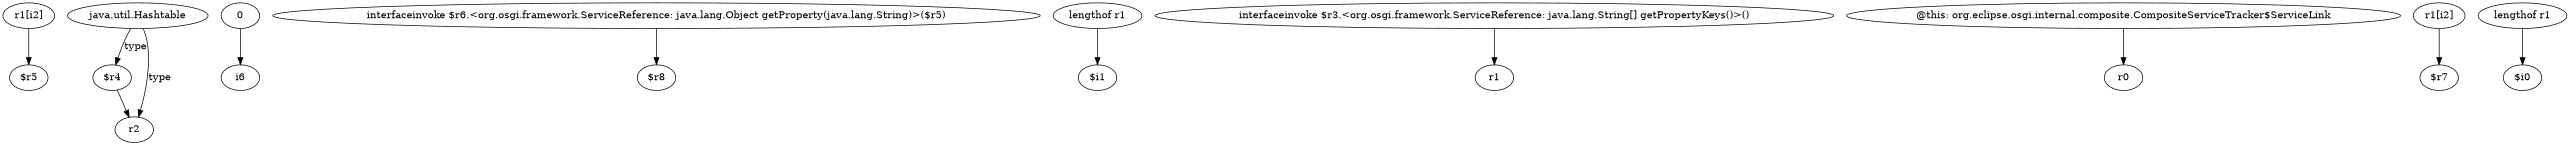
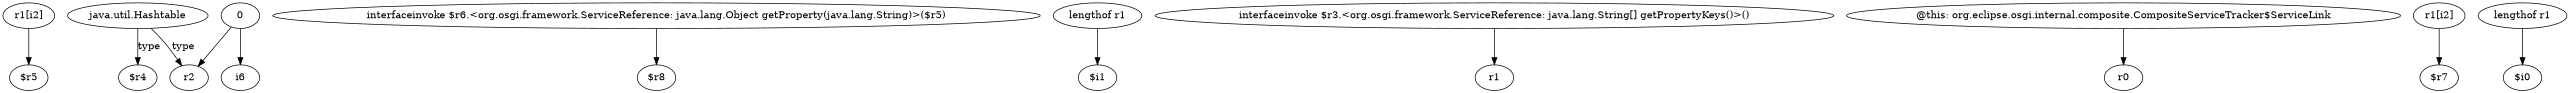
(122, 100) -> (217, 44)
